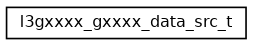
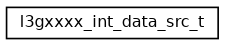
(126, 23) -> (112, 23)
